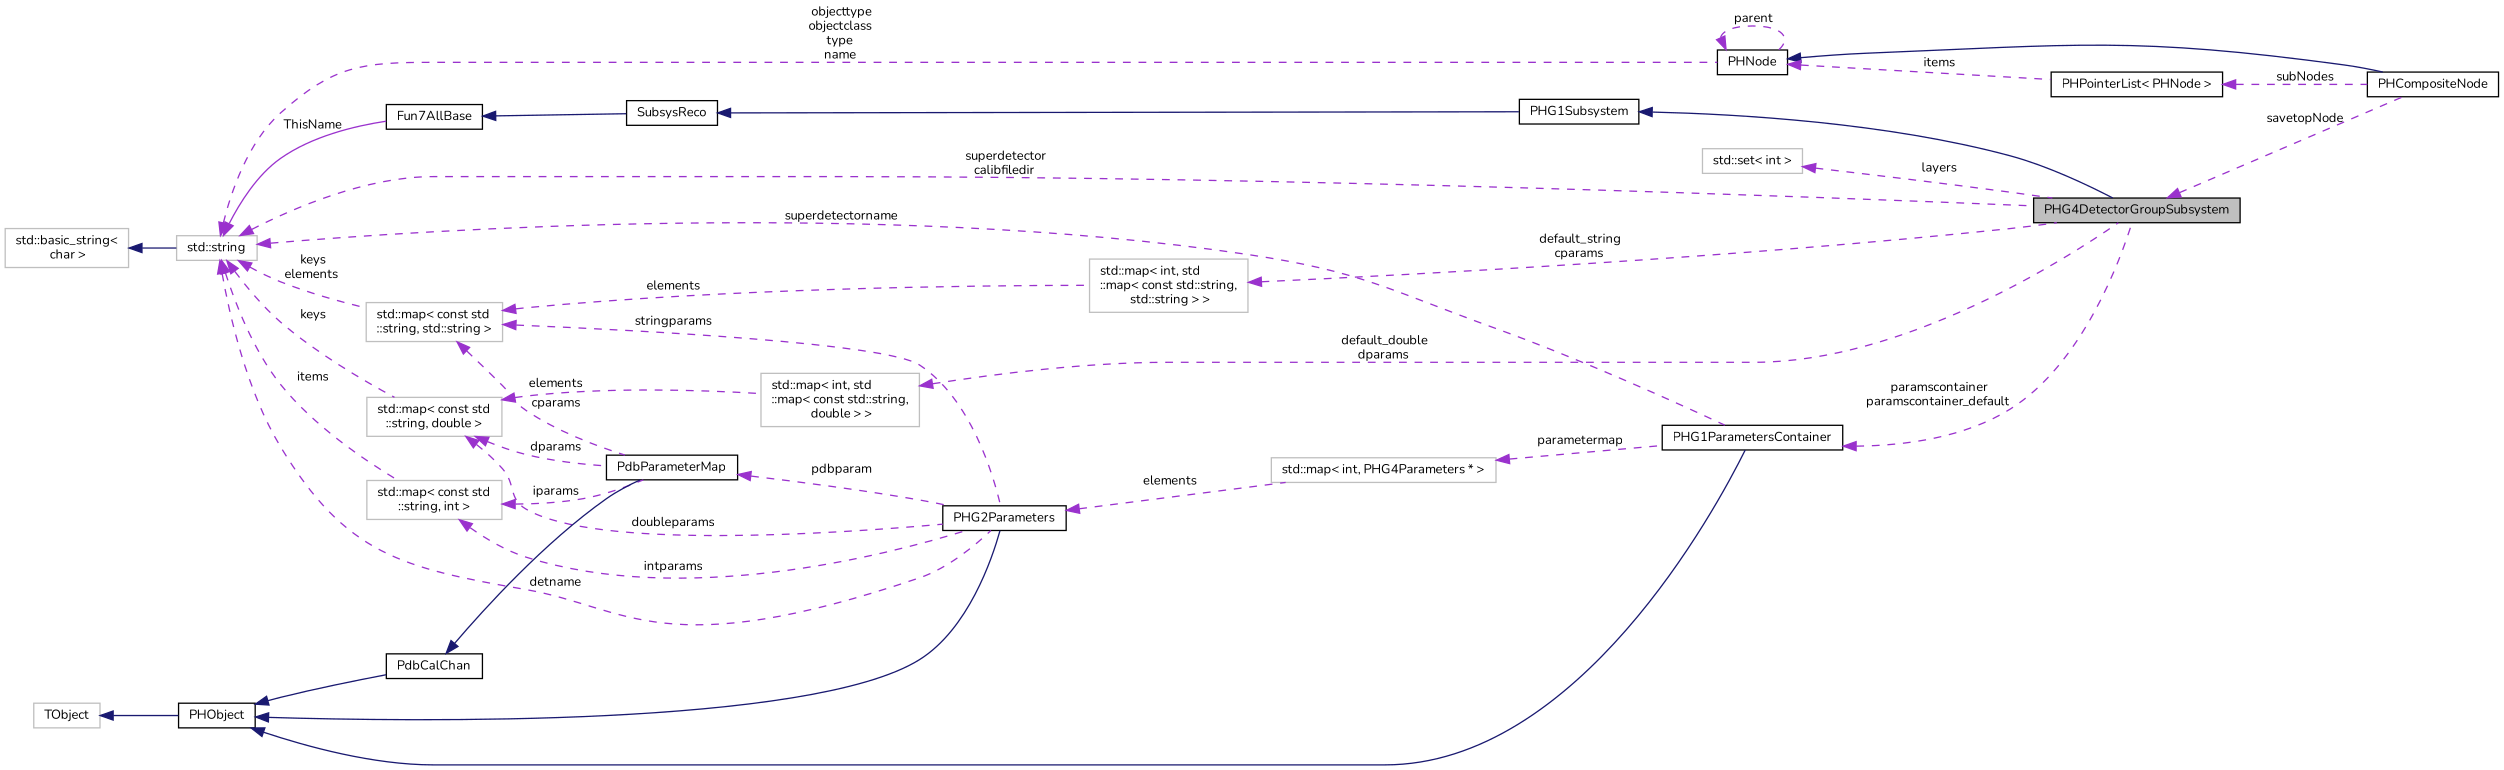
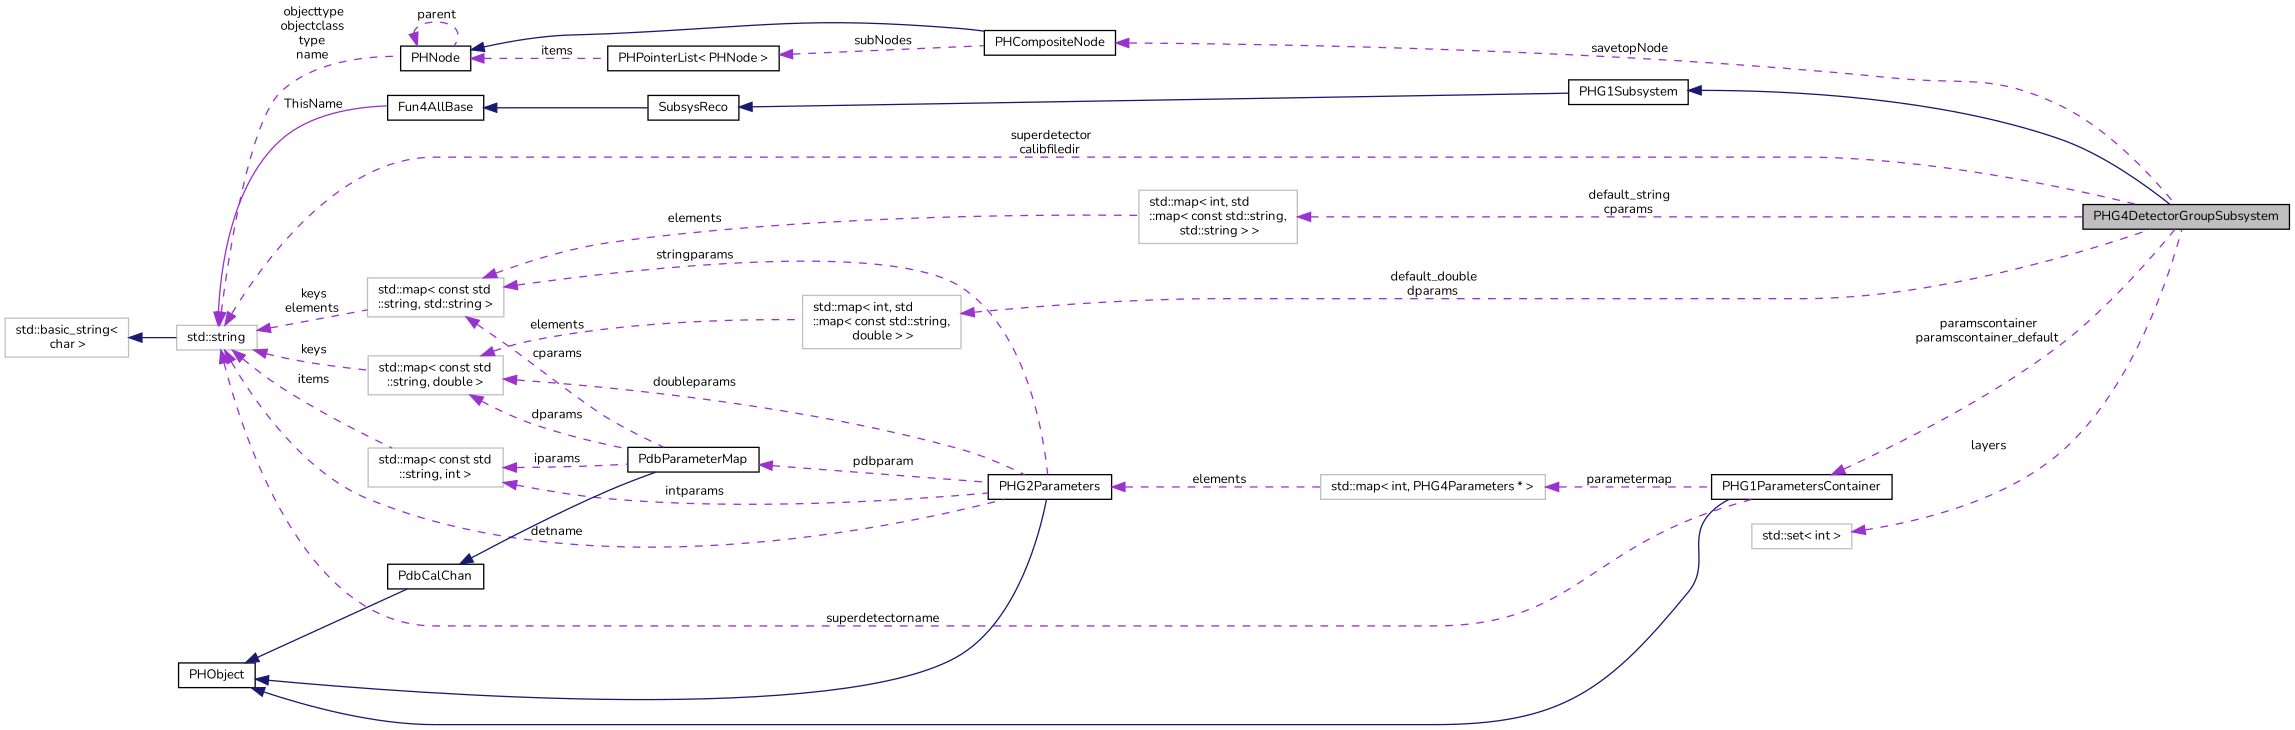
(434, 117) -> (436, 108)
(2291, 145) -> (1673, 60)
(67, 716) -> none
